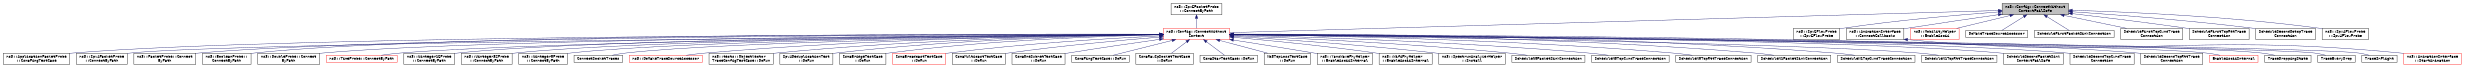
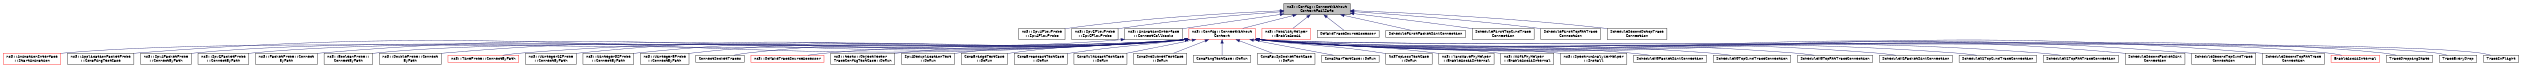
(1196, 23) -> (717, 45)
(919, 59) -> (1041, 59)
(2033, 59) -> (2155, 59)
